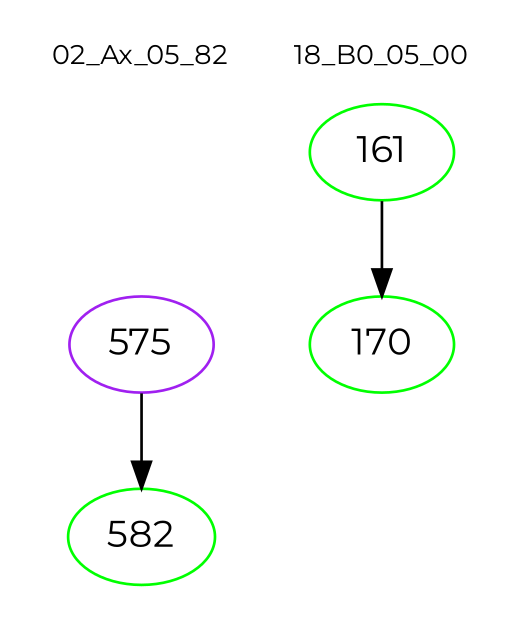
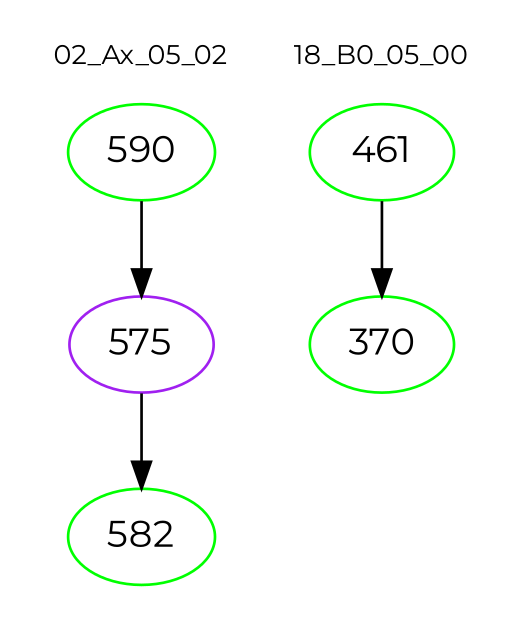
(142, 57) -> (142, 57)
none -> (142, 152)
(382, 152) -> (382, 152)
(382, 345) -> (382, 345)
